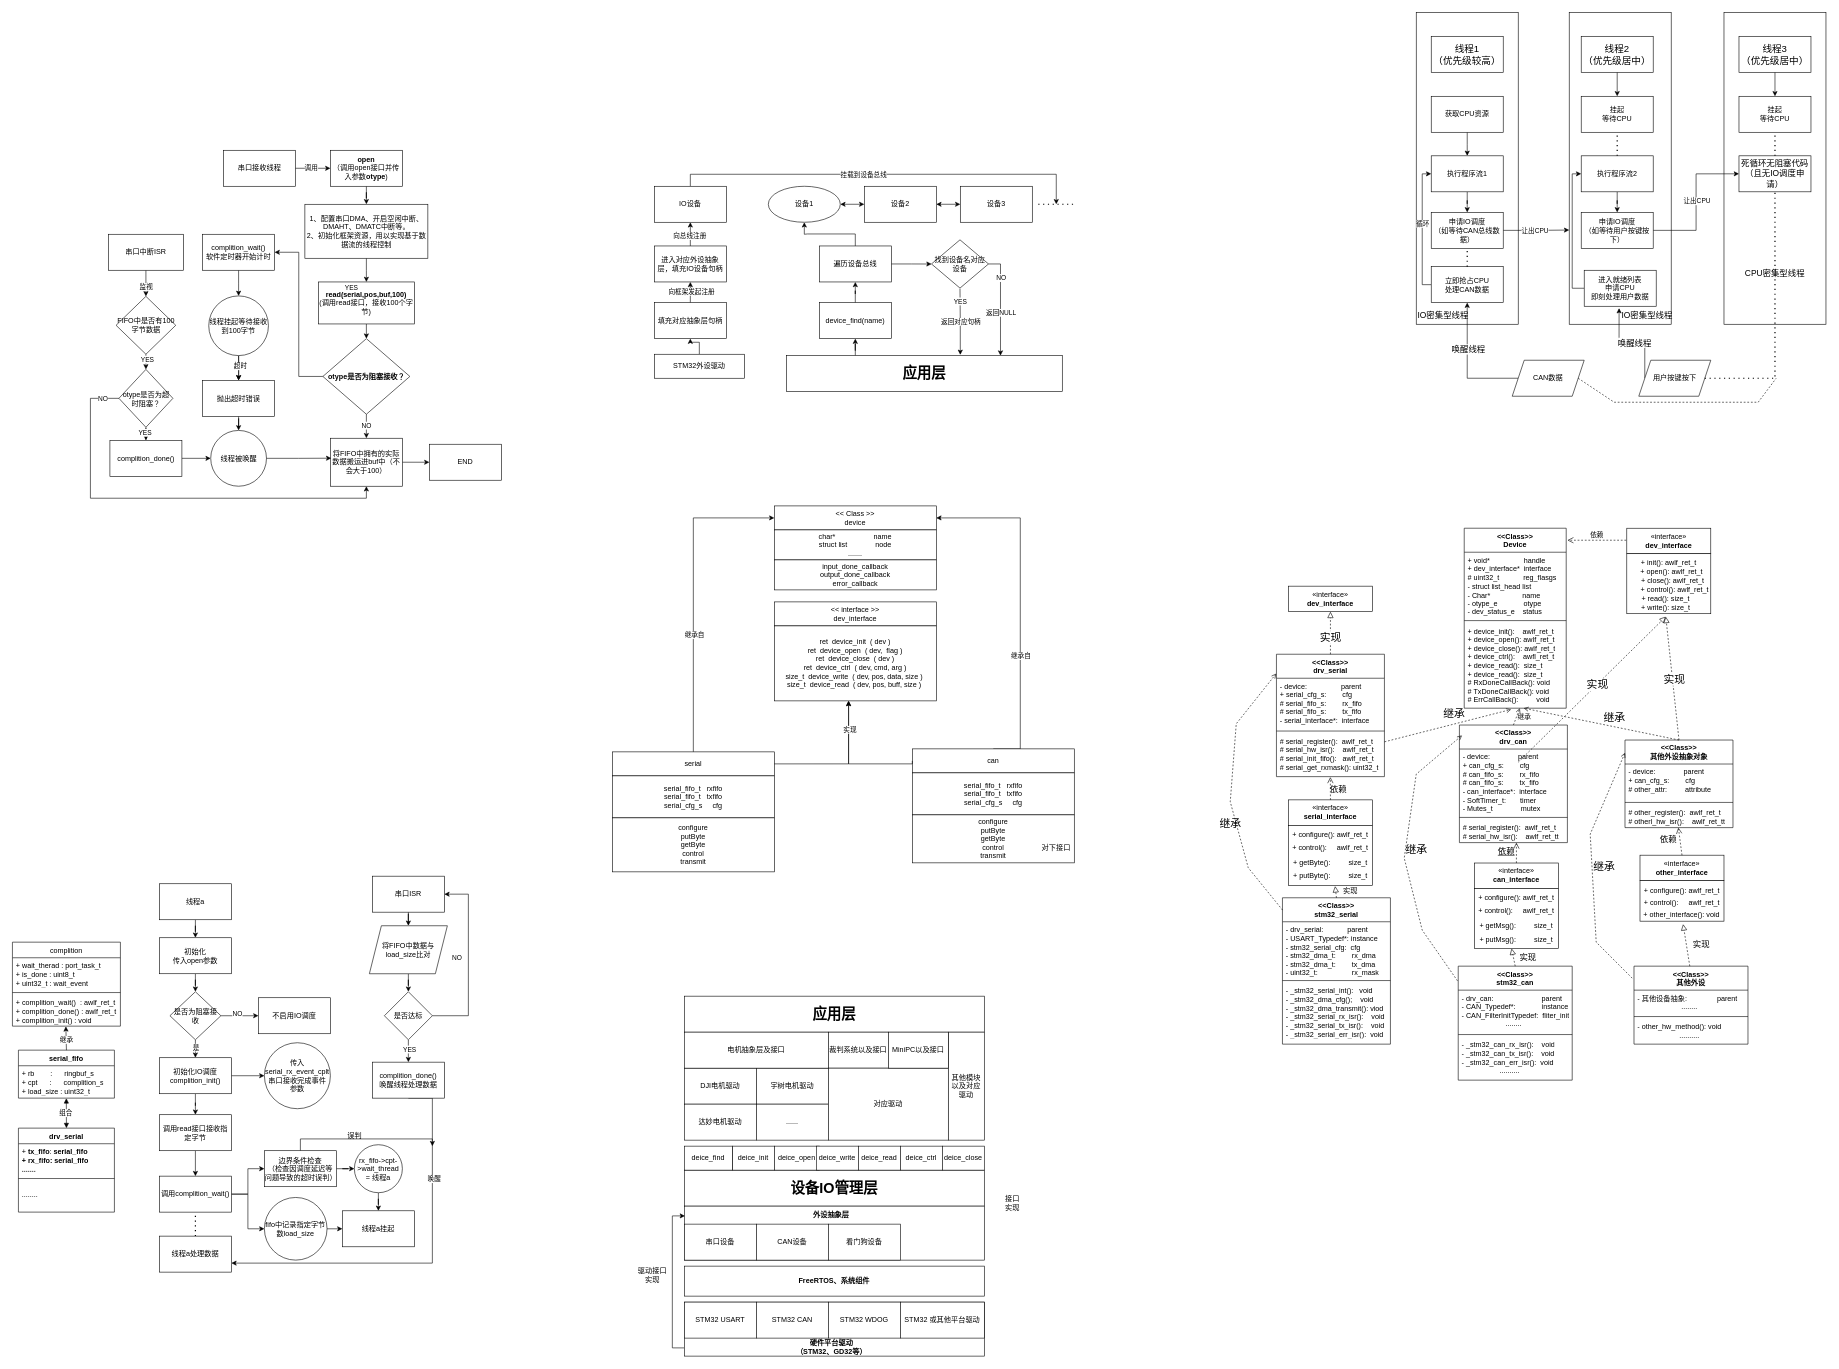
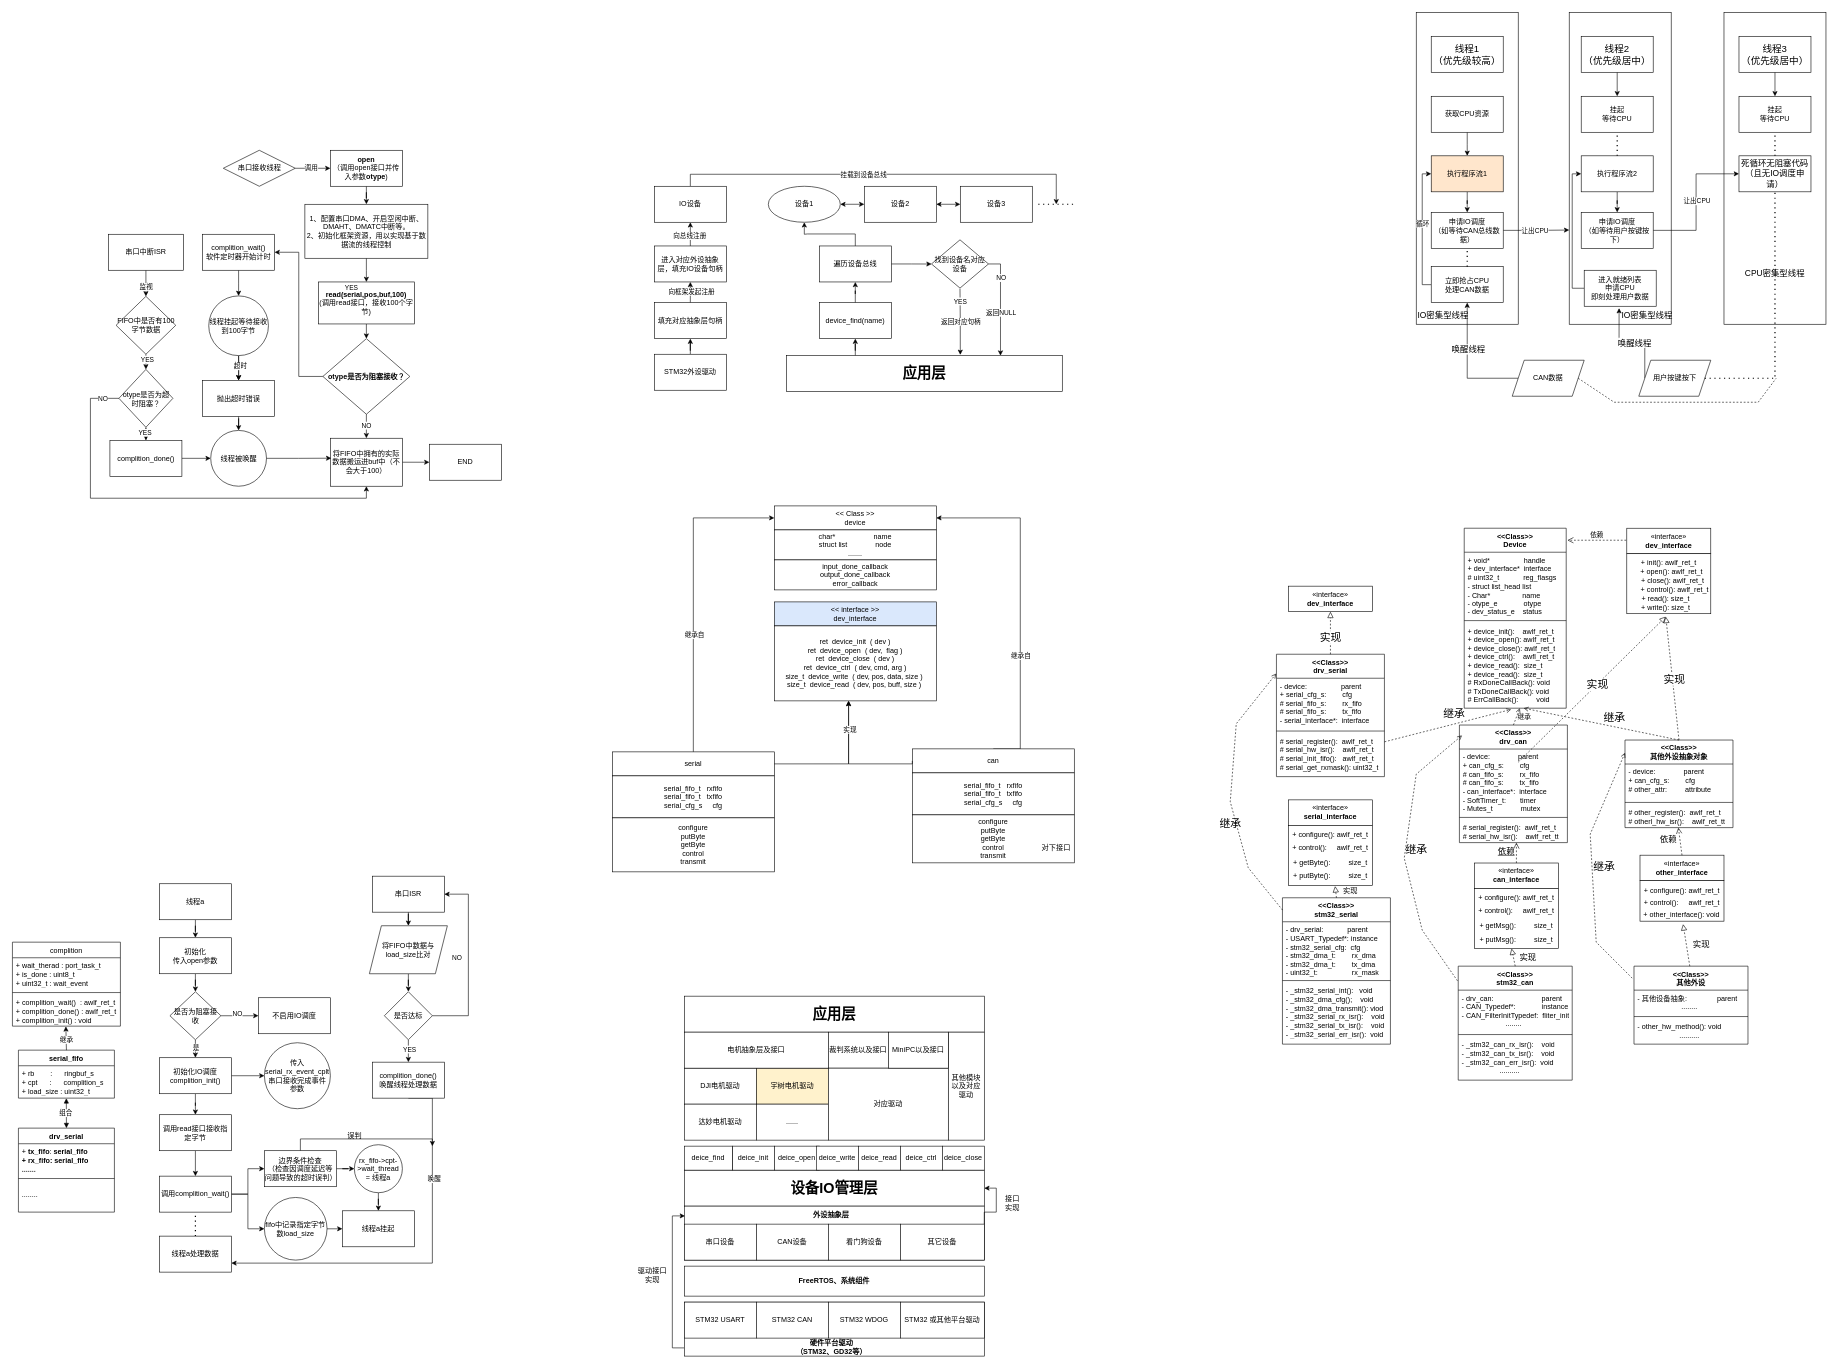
(259, 168) -> (259, 168)
(1467, 174) -> (1467, 174)
(699, 366) -> (690, 372)
(855, 614) -> (855, 614)
(1330, 790) -> none
(792, 1086) -> (792, 1086)
none -> (996, 1212)
none -> (942, 1242)
